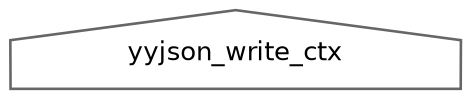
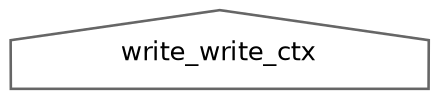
(236, 54) -> (220, 54)
